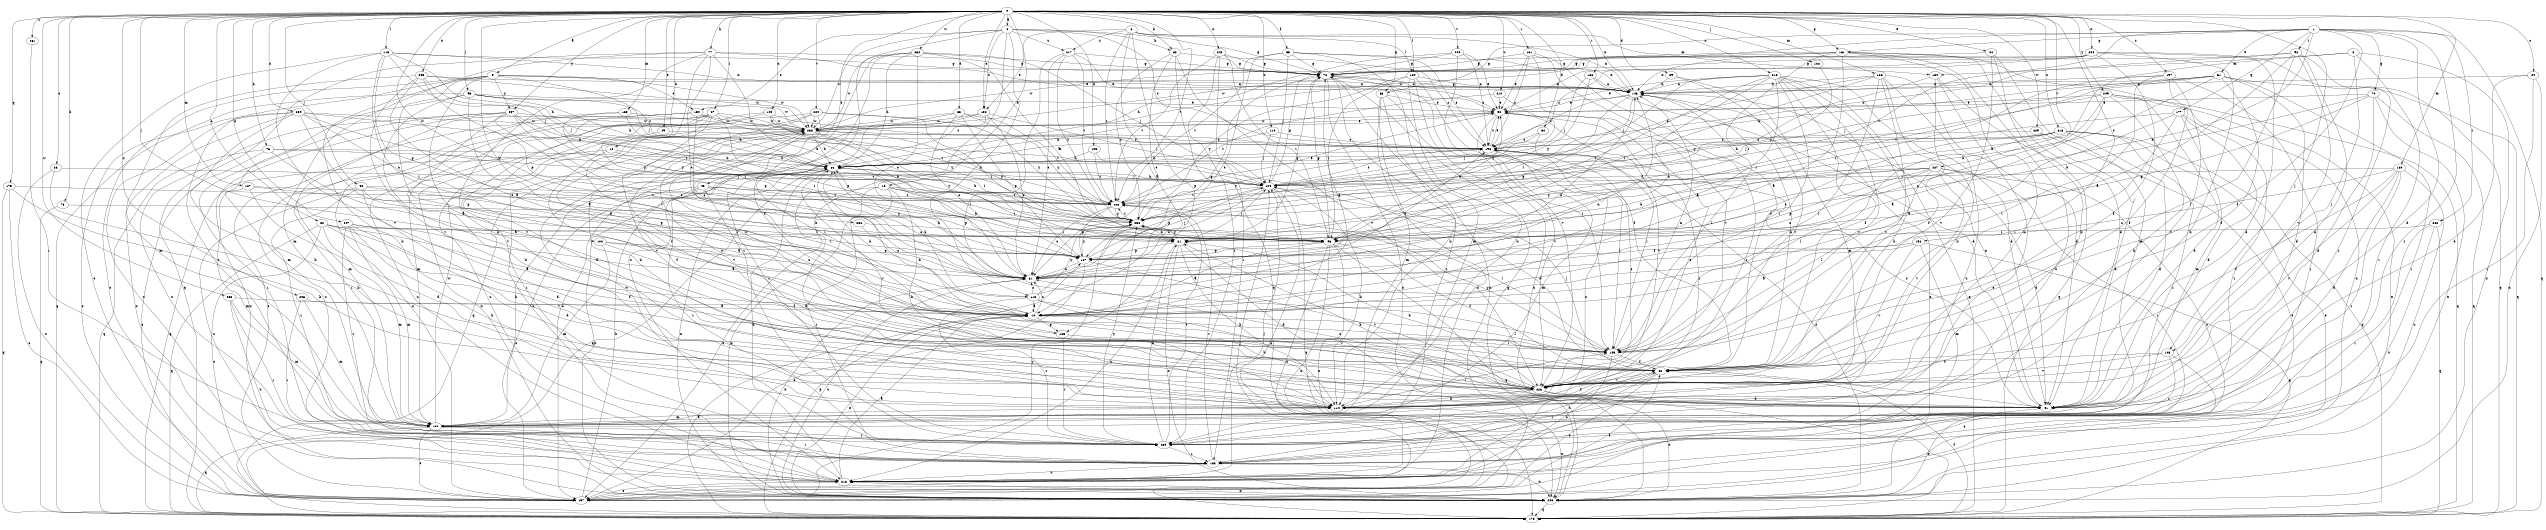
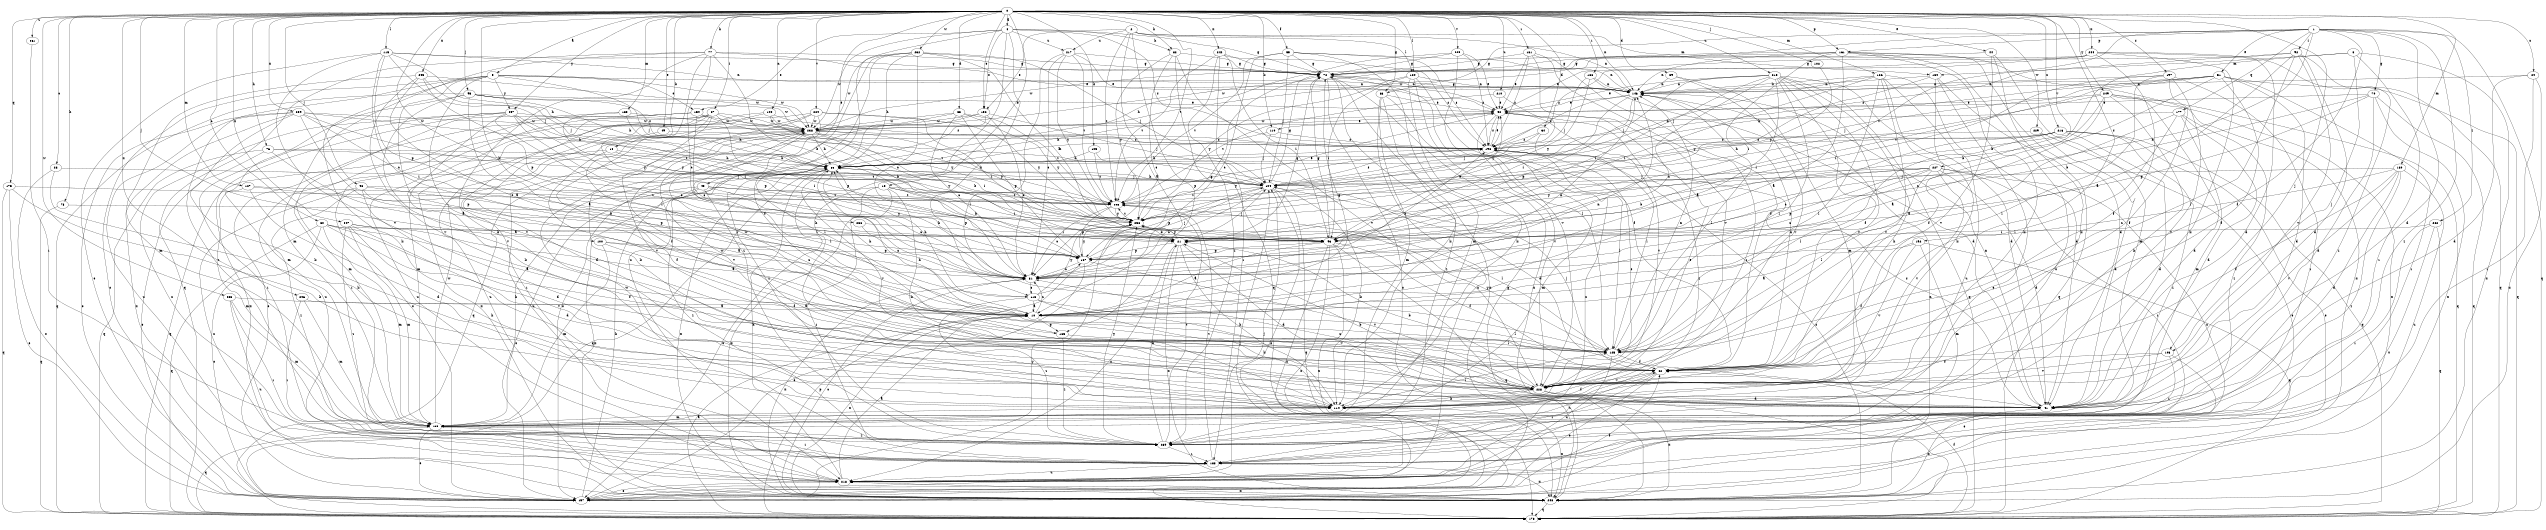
(1579, 66) -> none
(1117, 83) -> (1779, 86)
(1682, 162) -> (1749, 119)
(1642, 177) -> (1642, 177)
(1523, 255) -> (1808, 344)
(1032, 289) -> (1030, 287)
